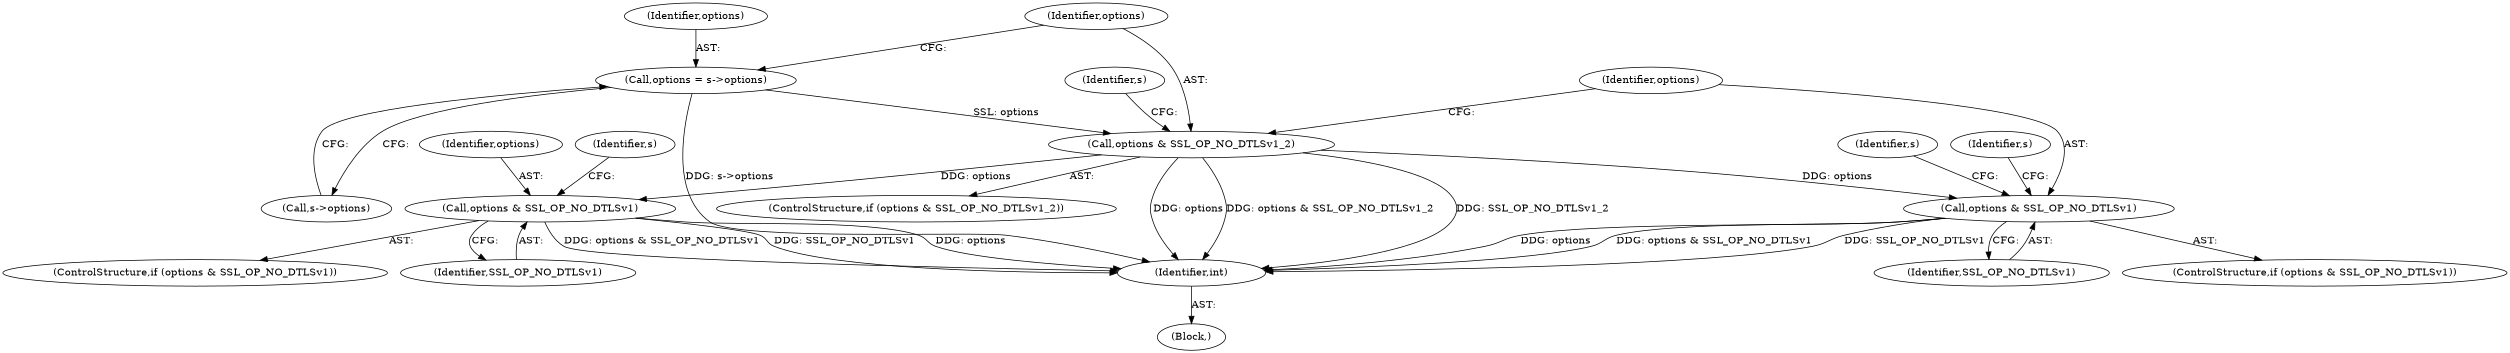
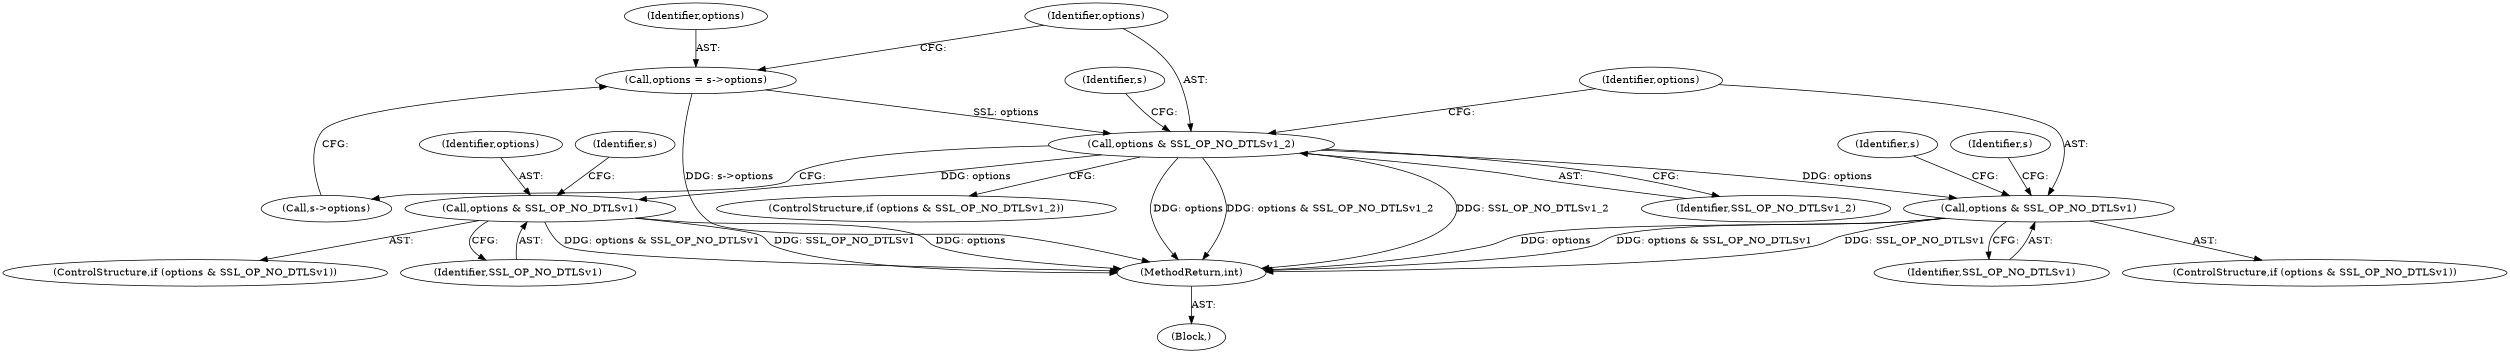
(458, 108) -> (667, 191)
(1084, 177) -> (1084, 177)
none -> (1766, 209)
(1192, 273) -> (1192, 273)
